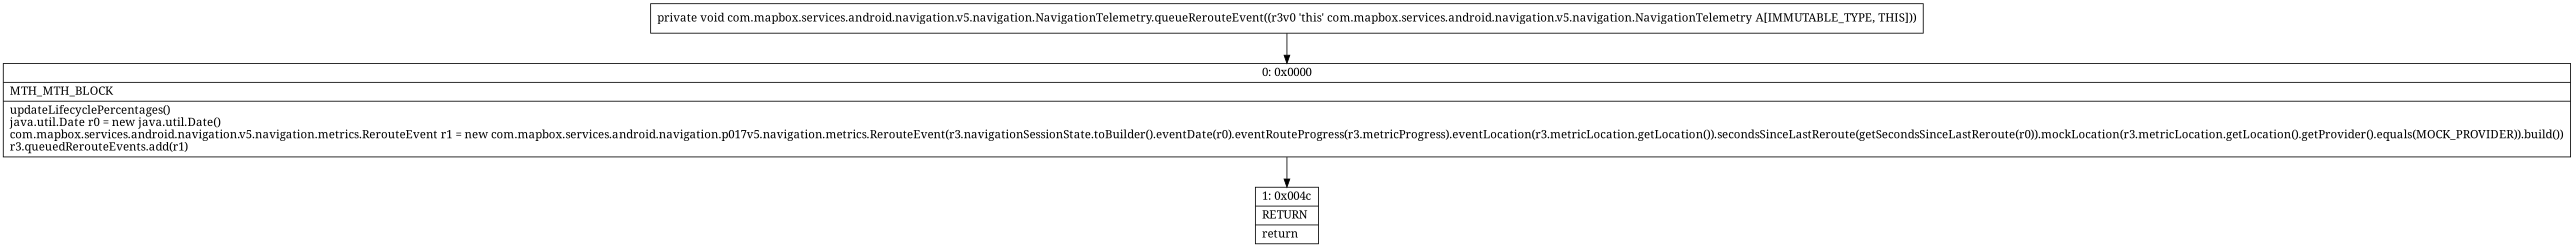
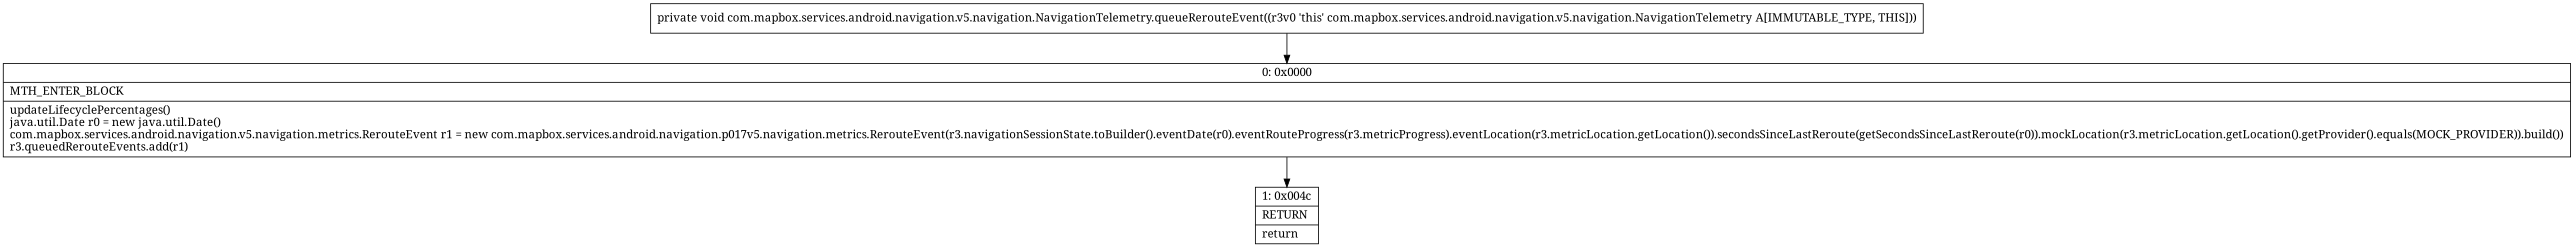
(62, 91) -> (67, 91)
